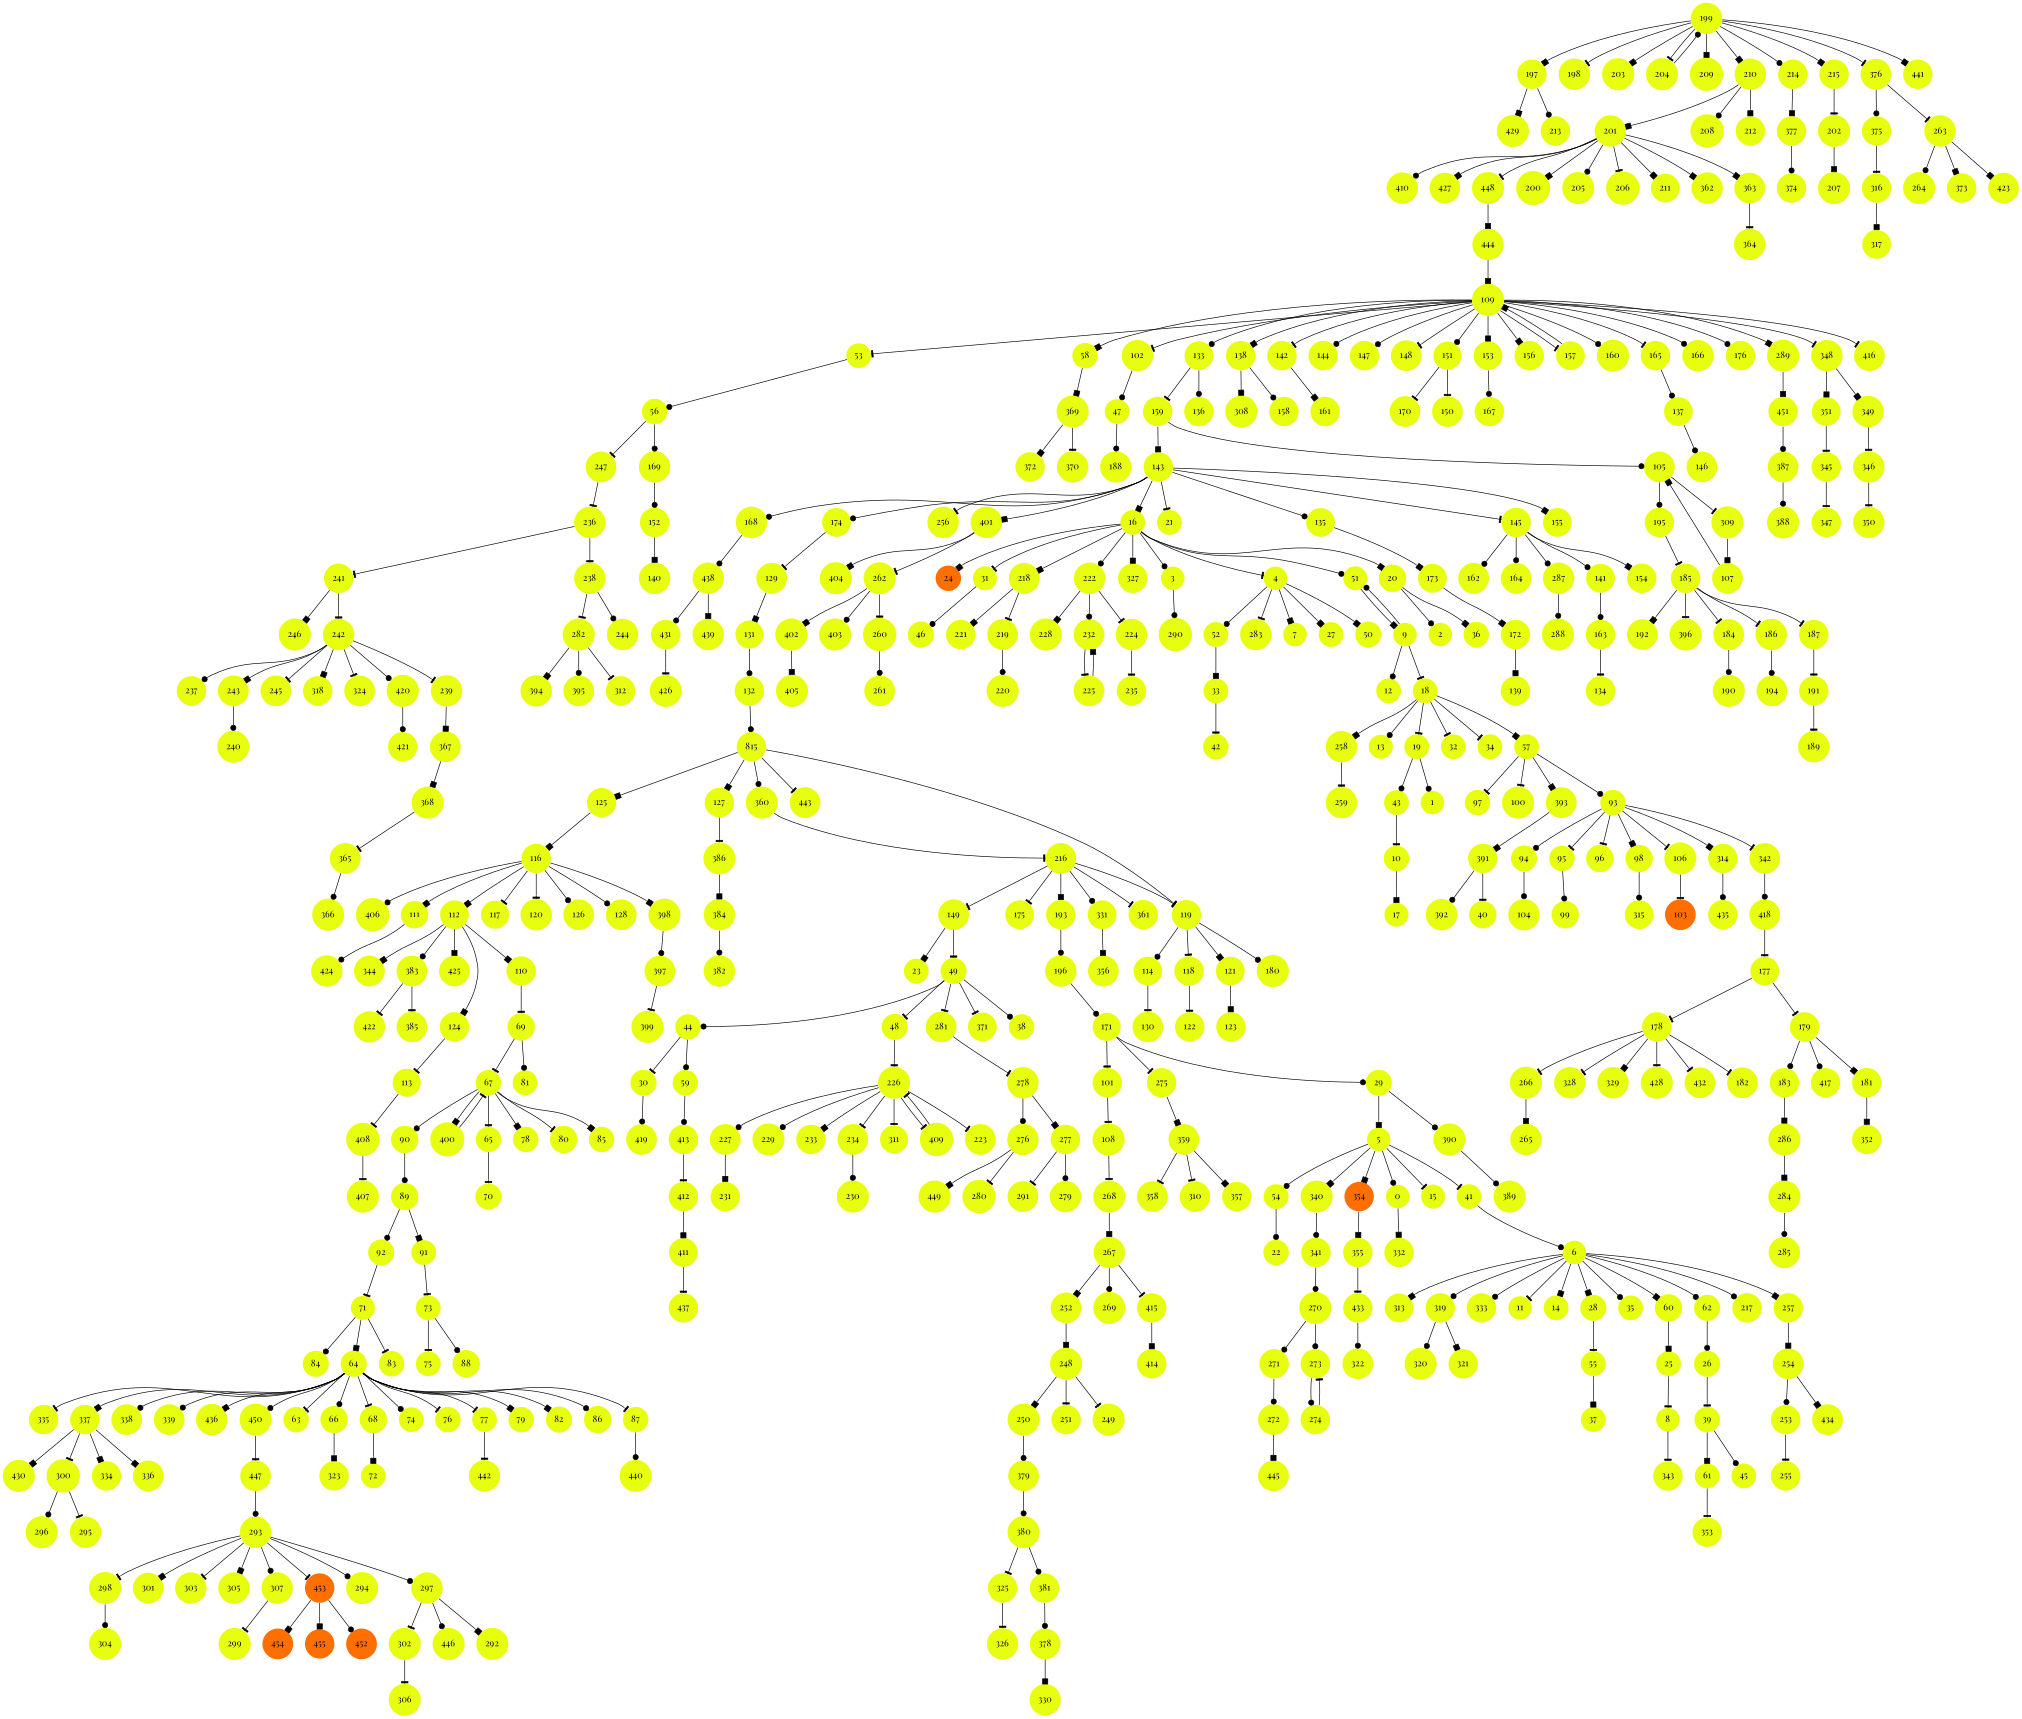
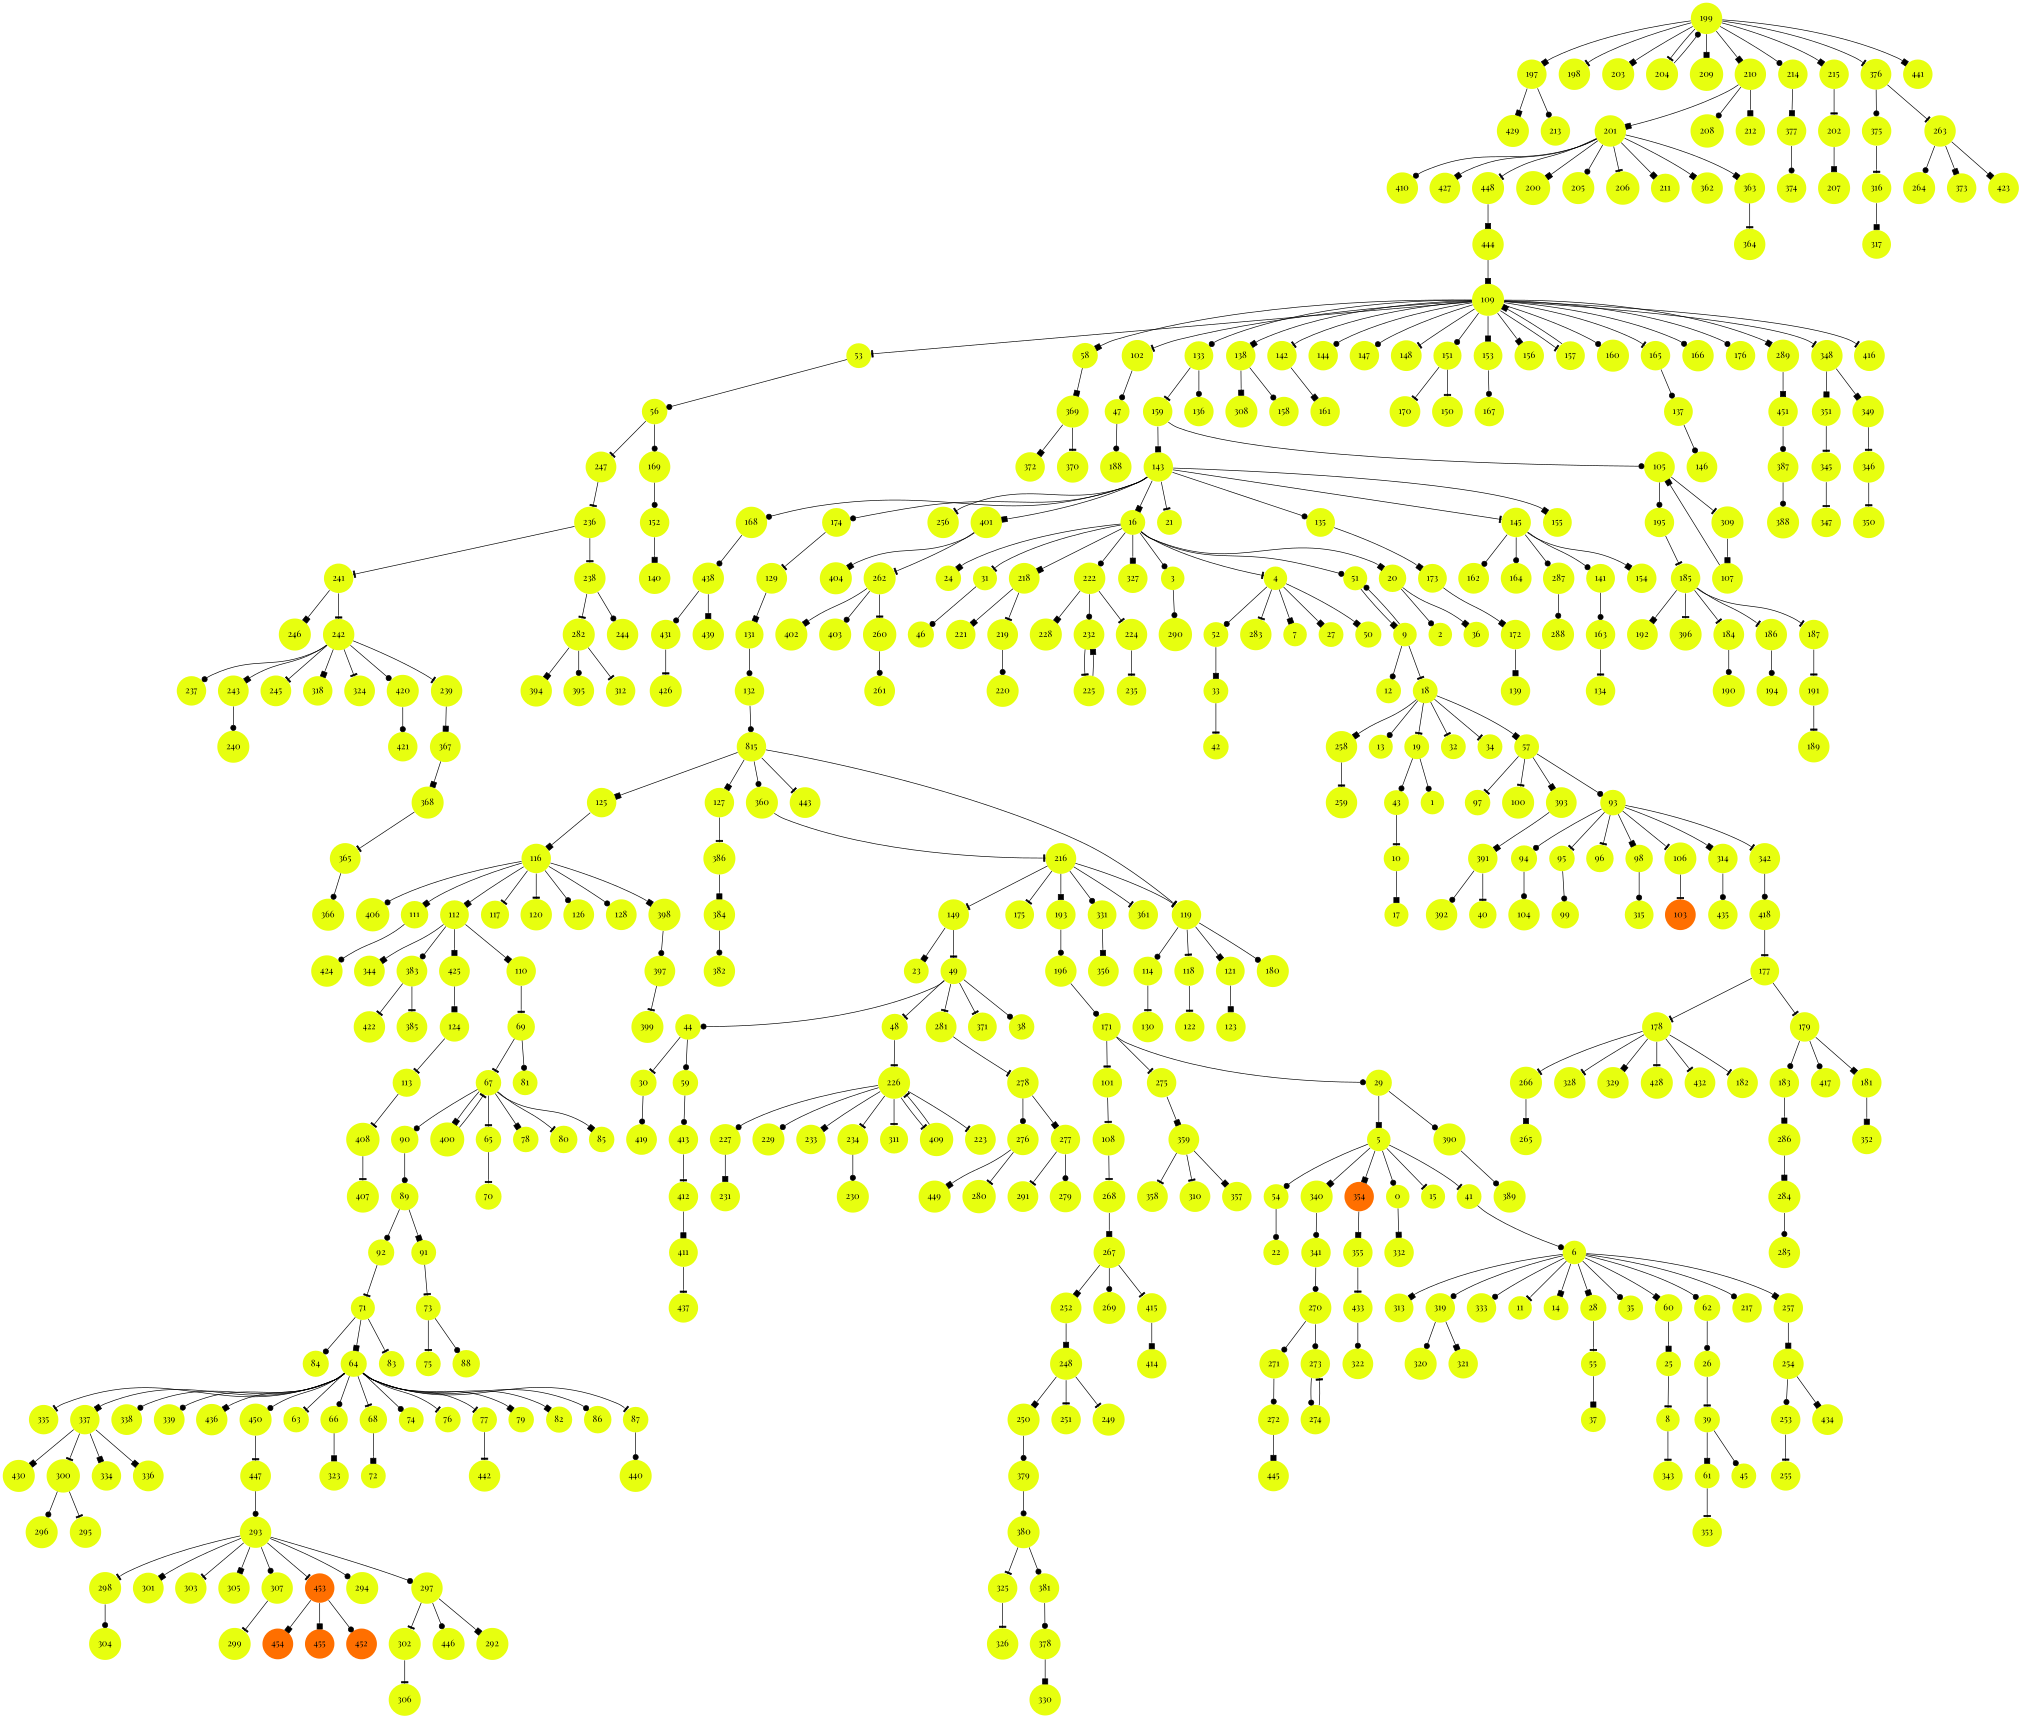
(948, 578) -> (948, 578)
(792, 691) -> none
(478, 967) -> (454, 996)
